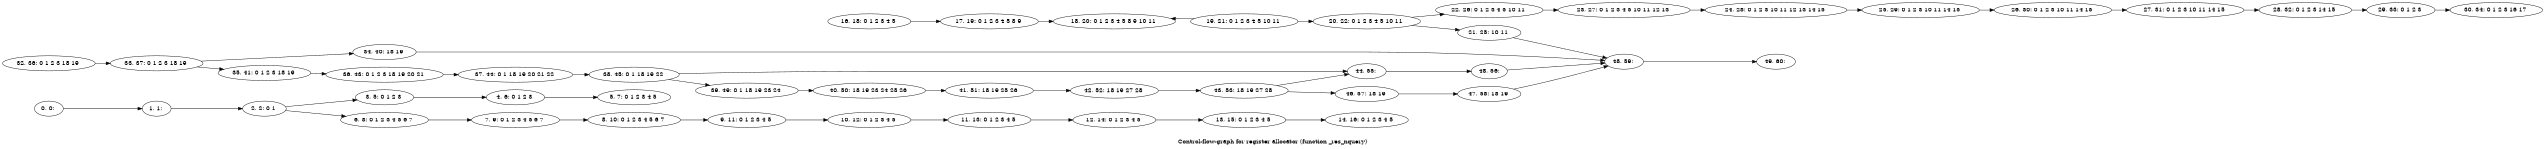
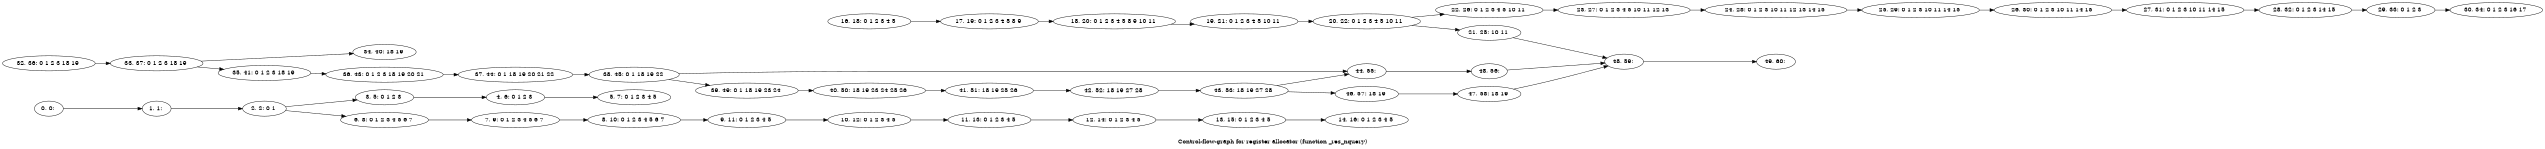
(1185, 19) -> (1181, 24)
(1008, 52) -> none
